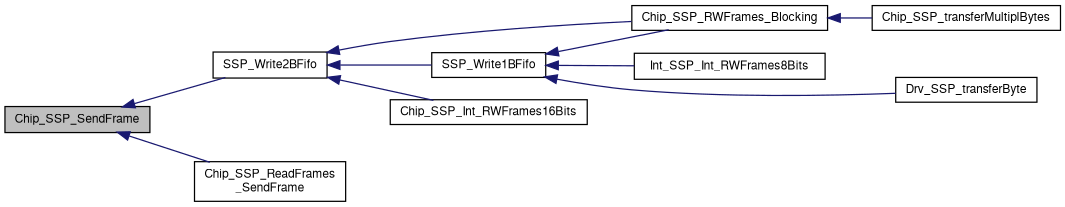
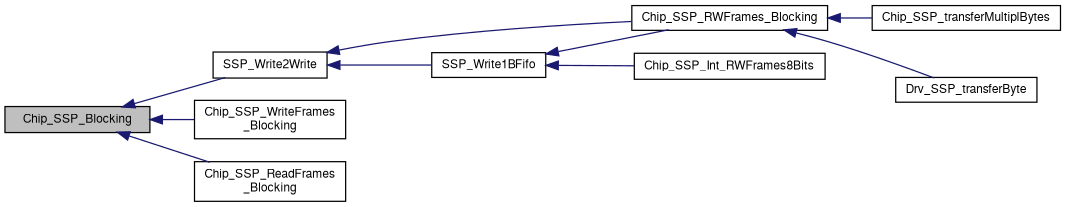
(270, 65) -> (270, 65)
(730, 66) -> (730, 66)
(726, 95) -> (866, 54)
(489, 112) -> none
(77, 120) -> (77, 120)
none -> (270, 120)
(270, 181) -> (270, 181)
